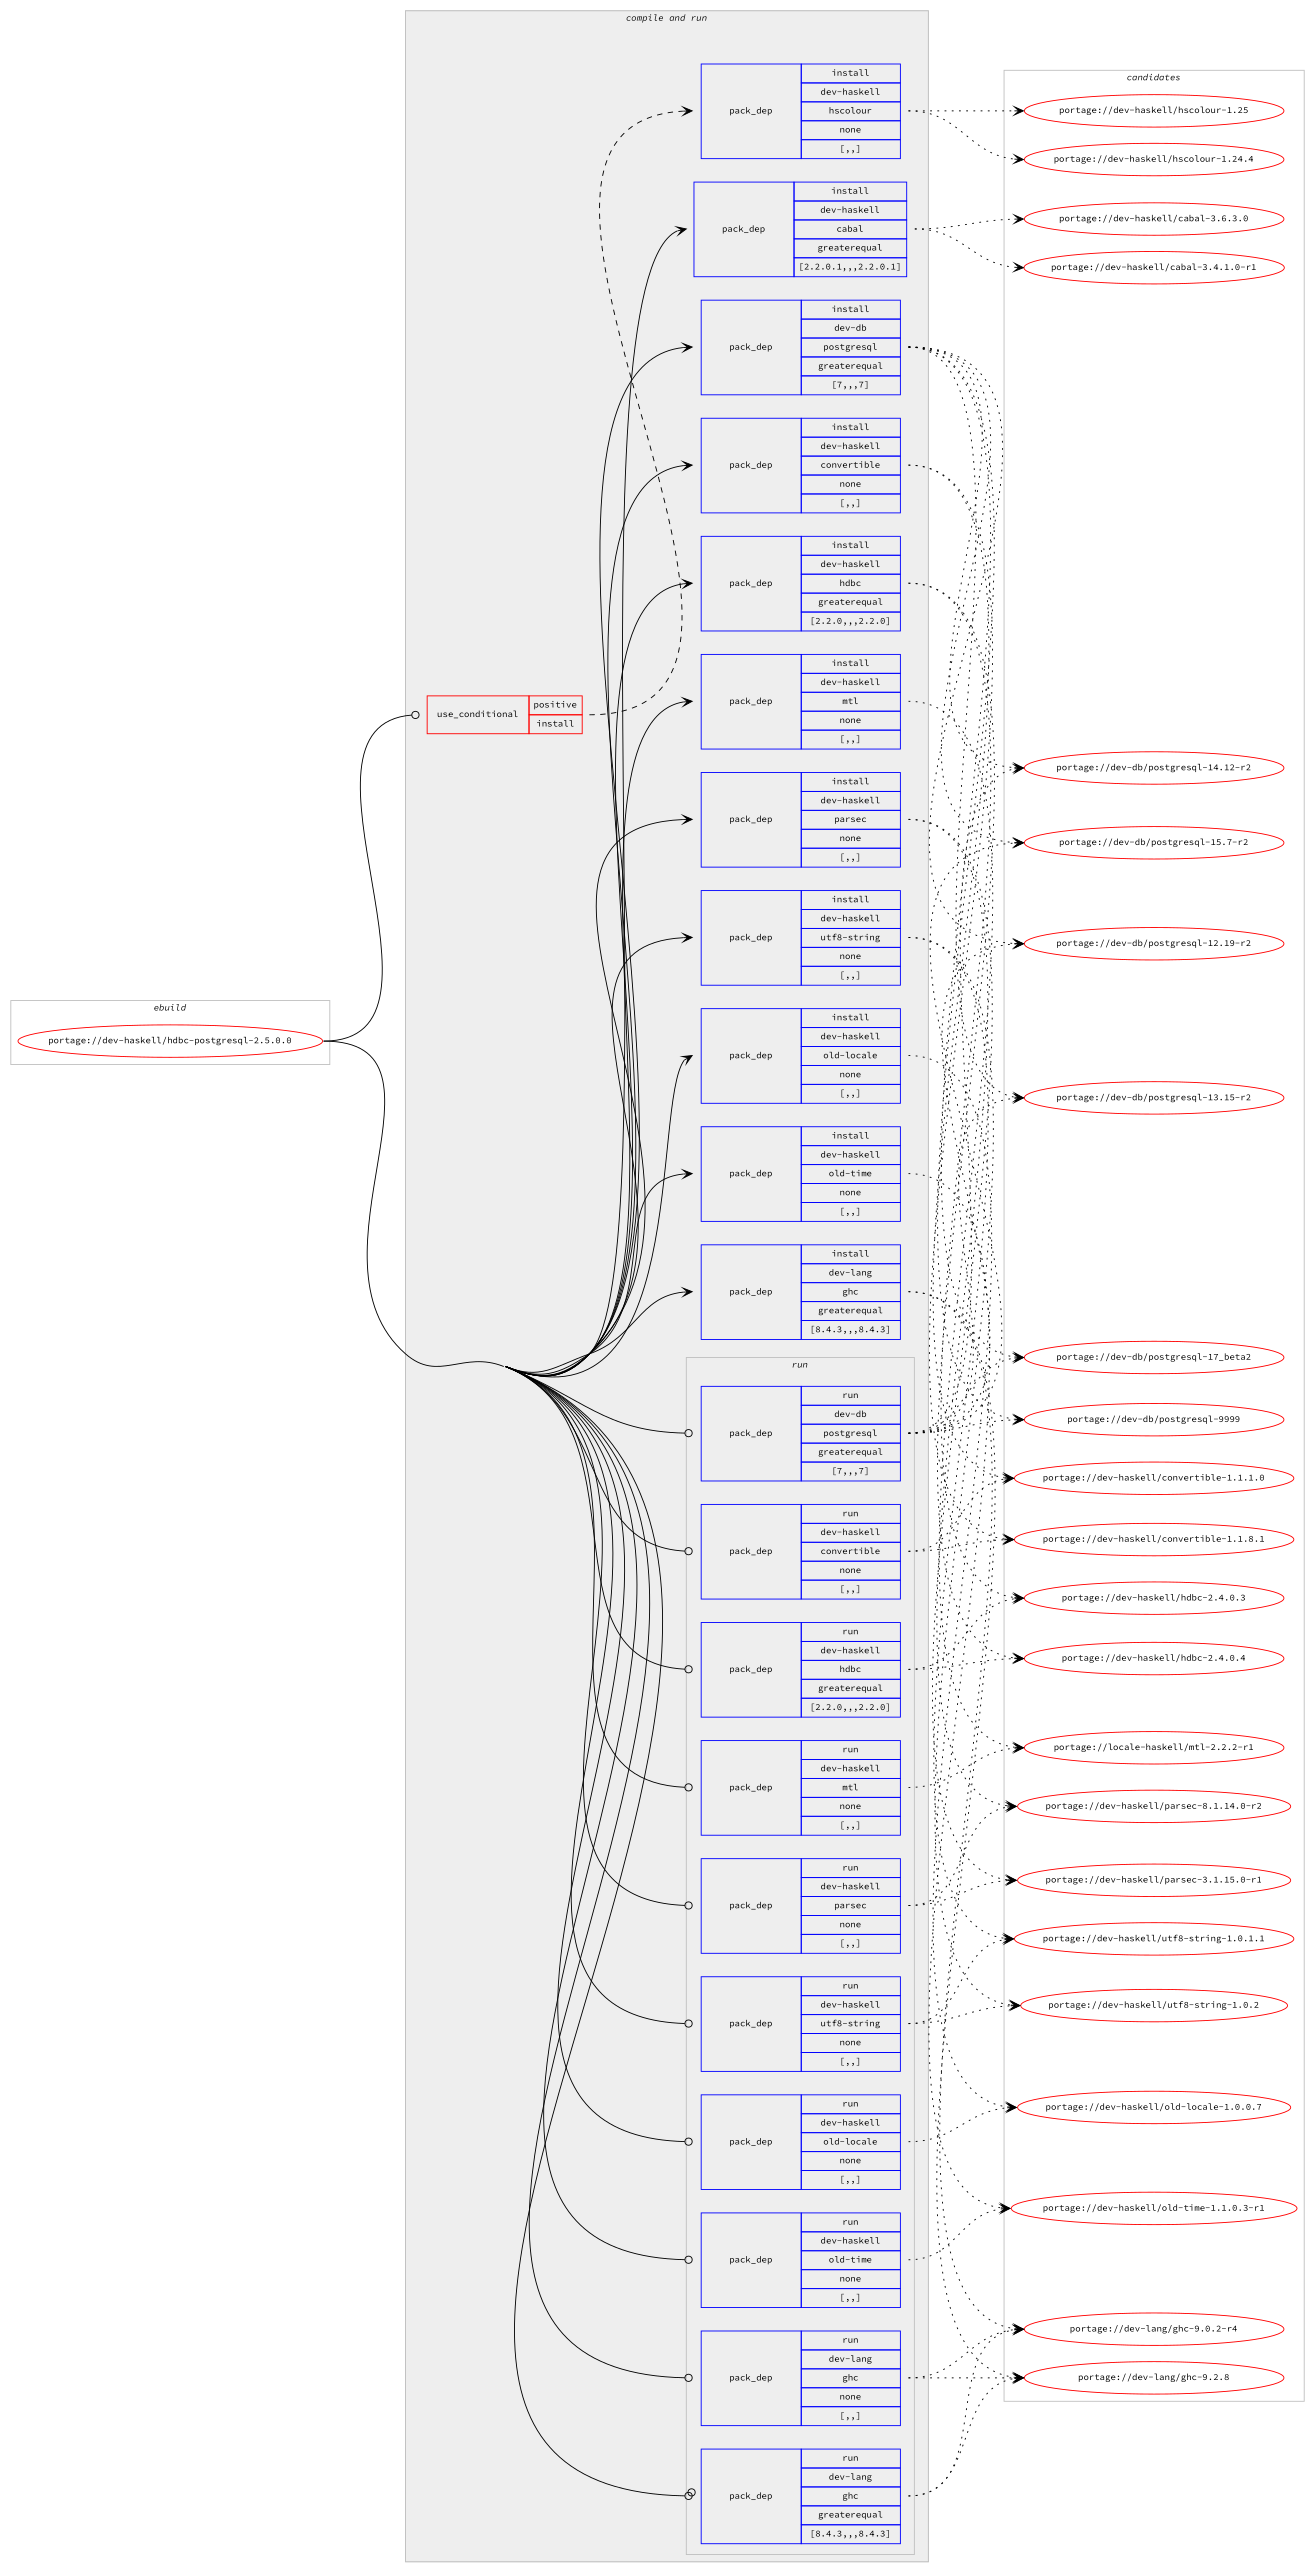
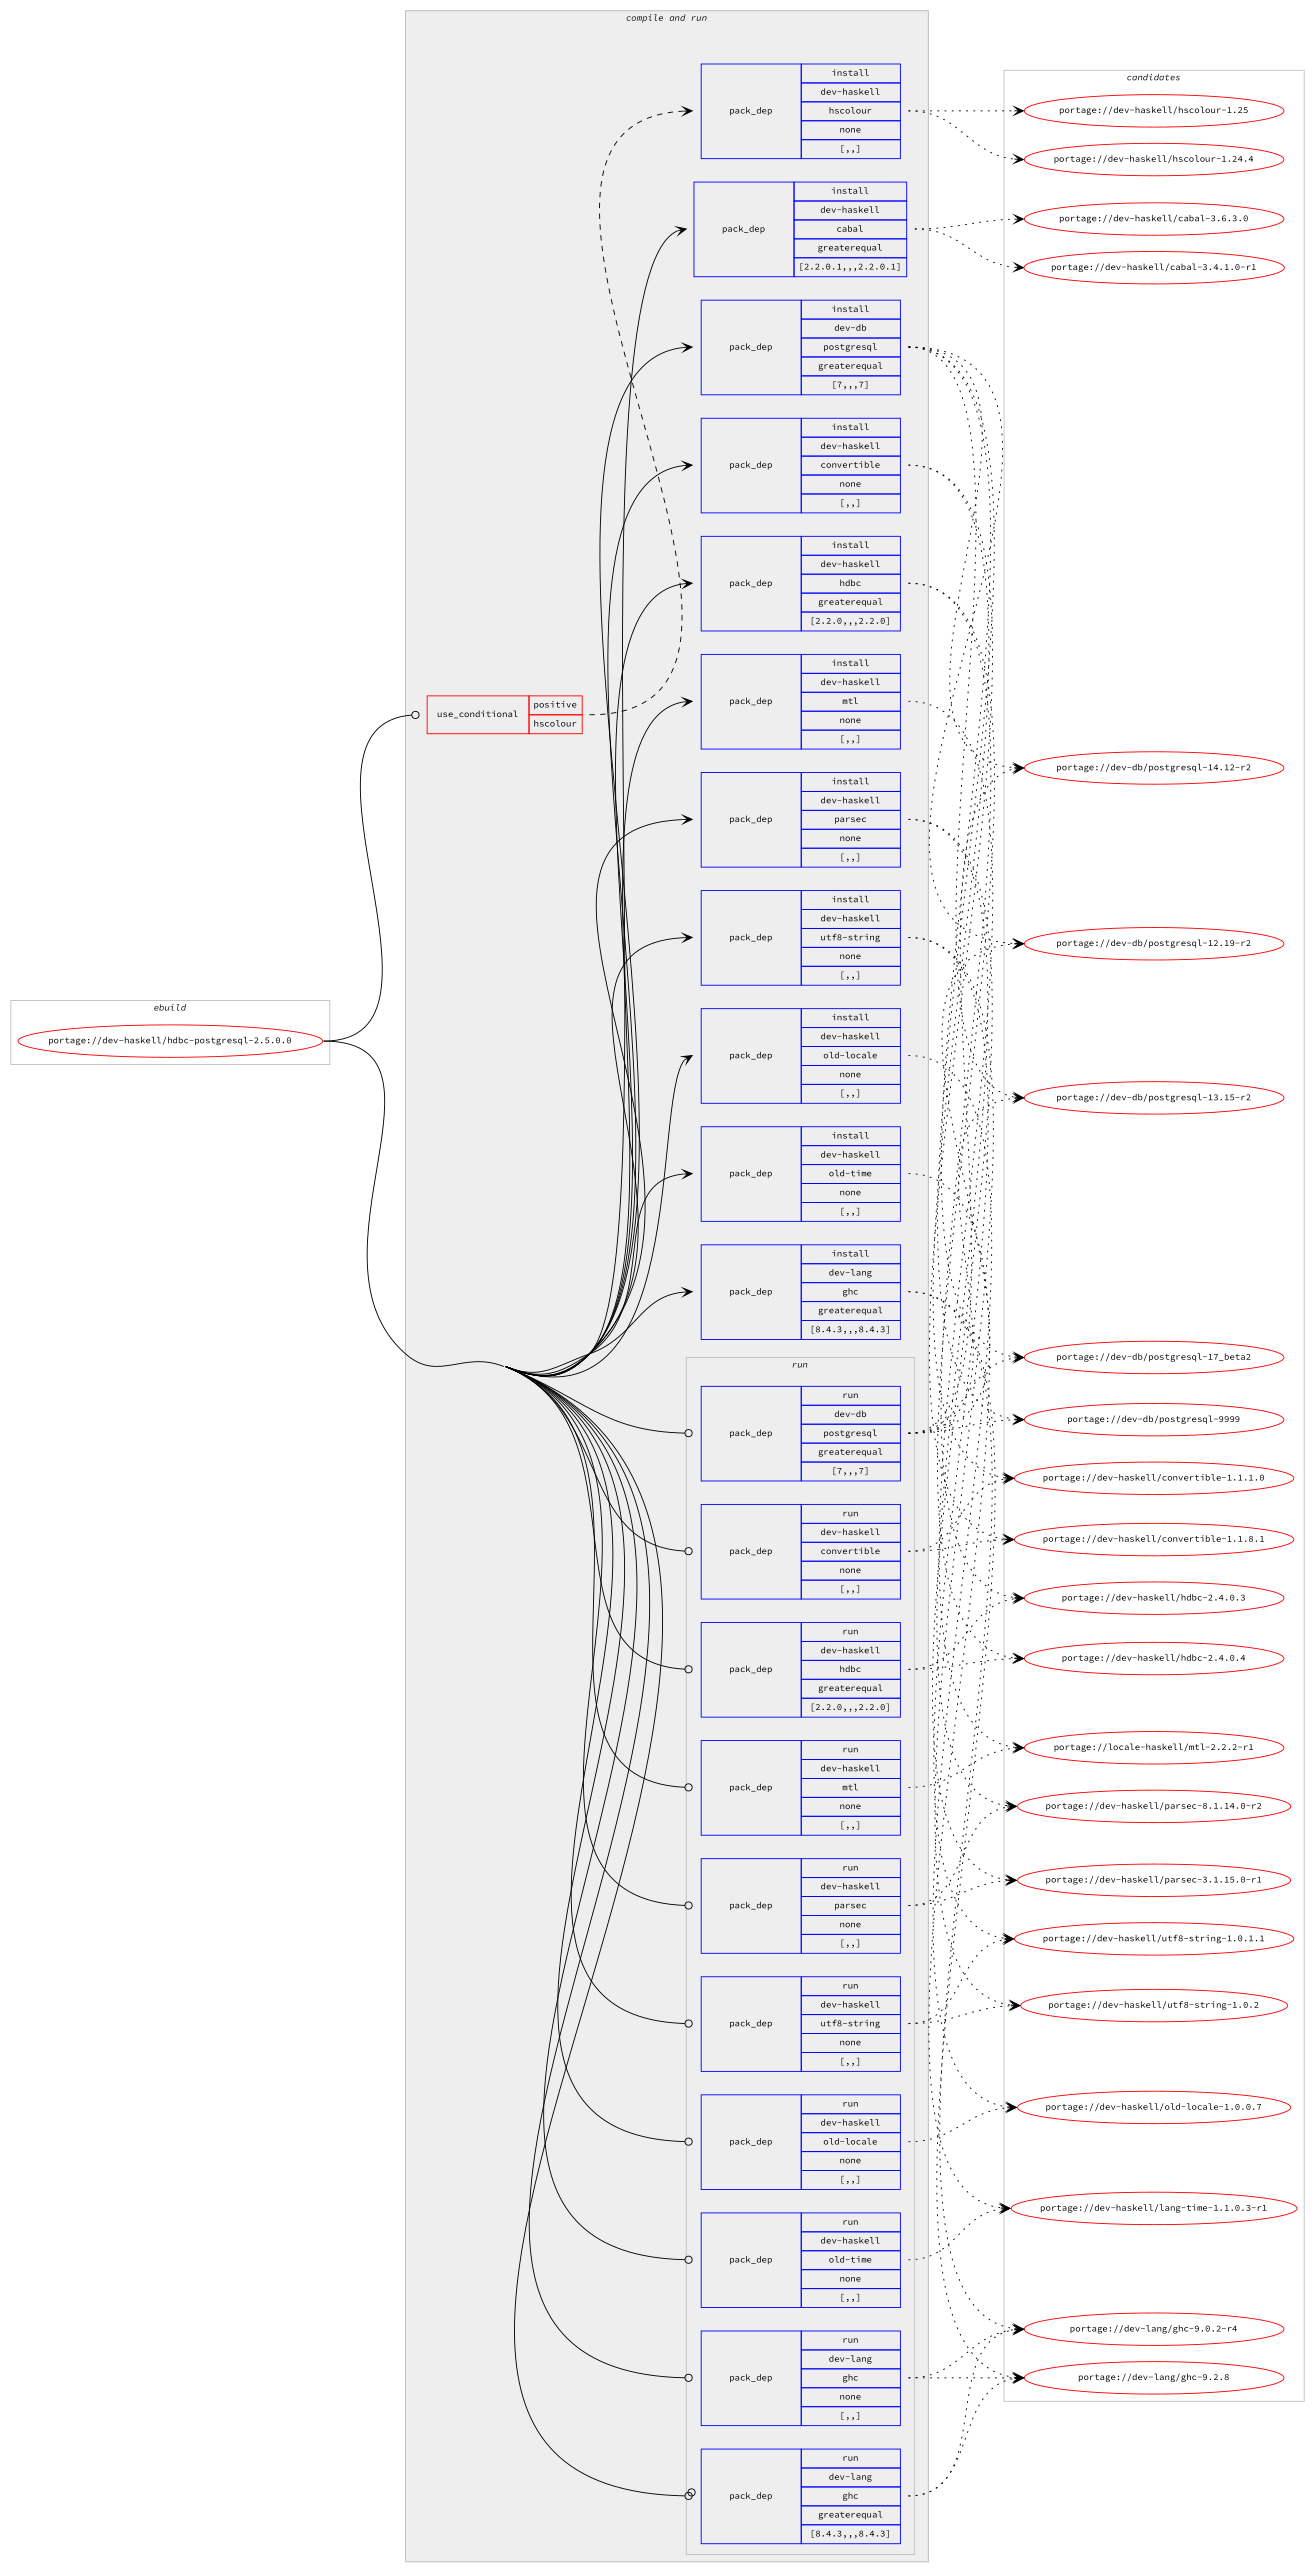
(556, 724) -> (556, 724)
(1154, 843) -> none
(1154, 2208) -> (1154, 2208)
